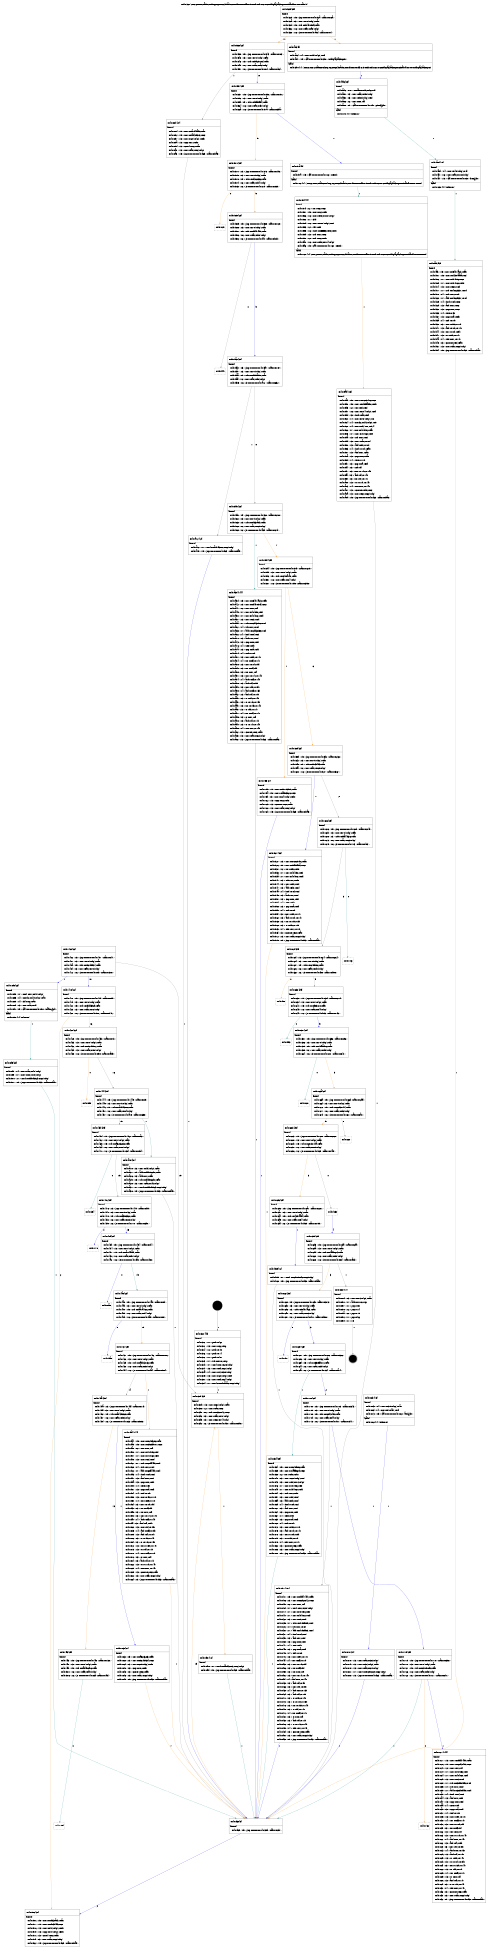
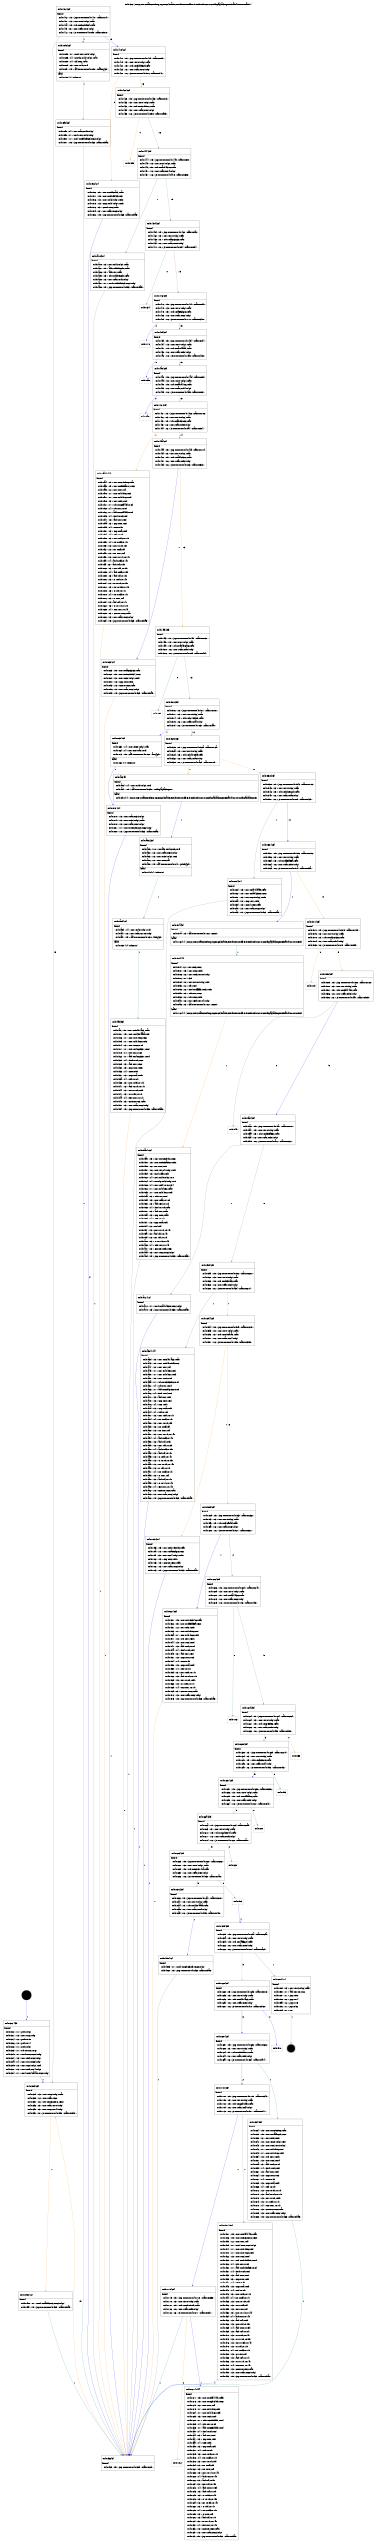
none -> (192, 714)
(161, 1874) -> (89, 1339)
